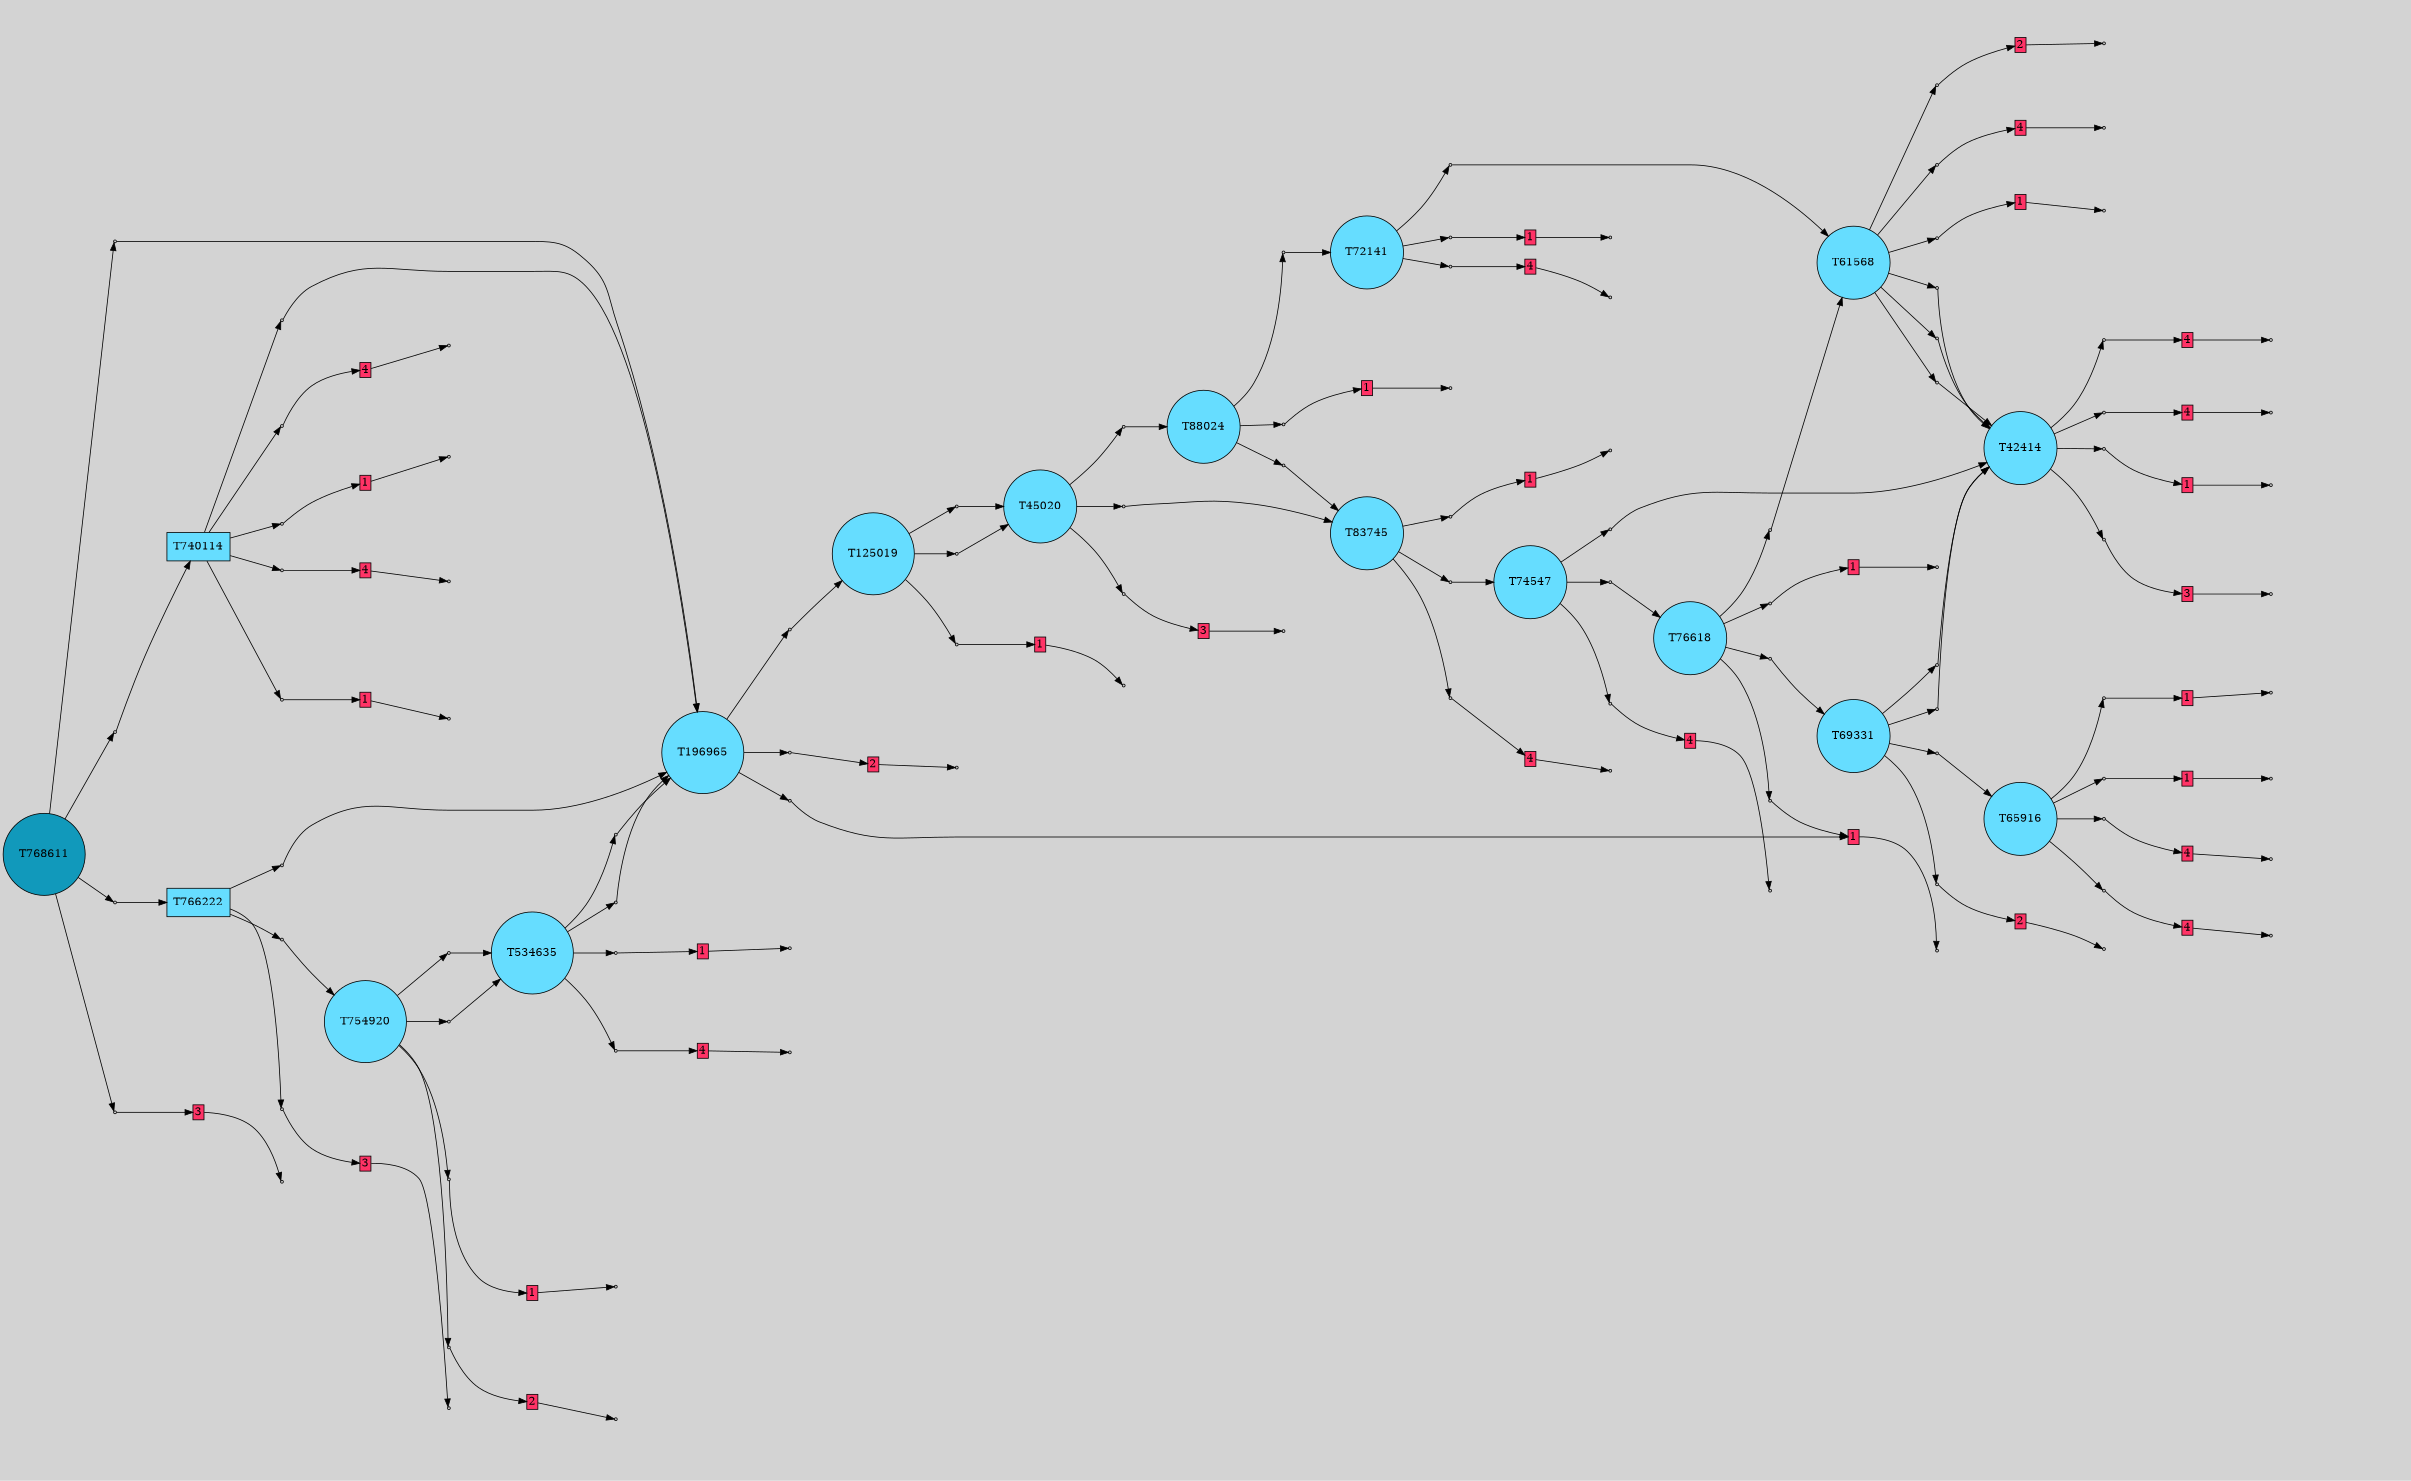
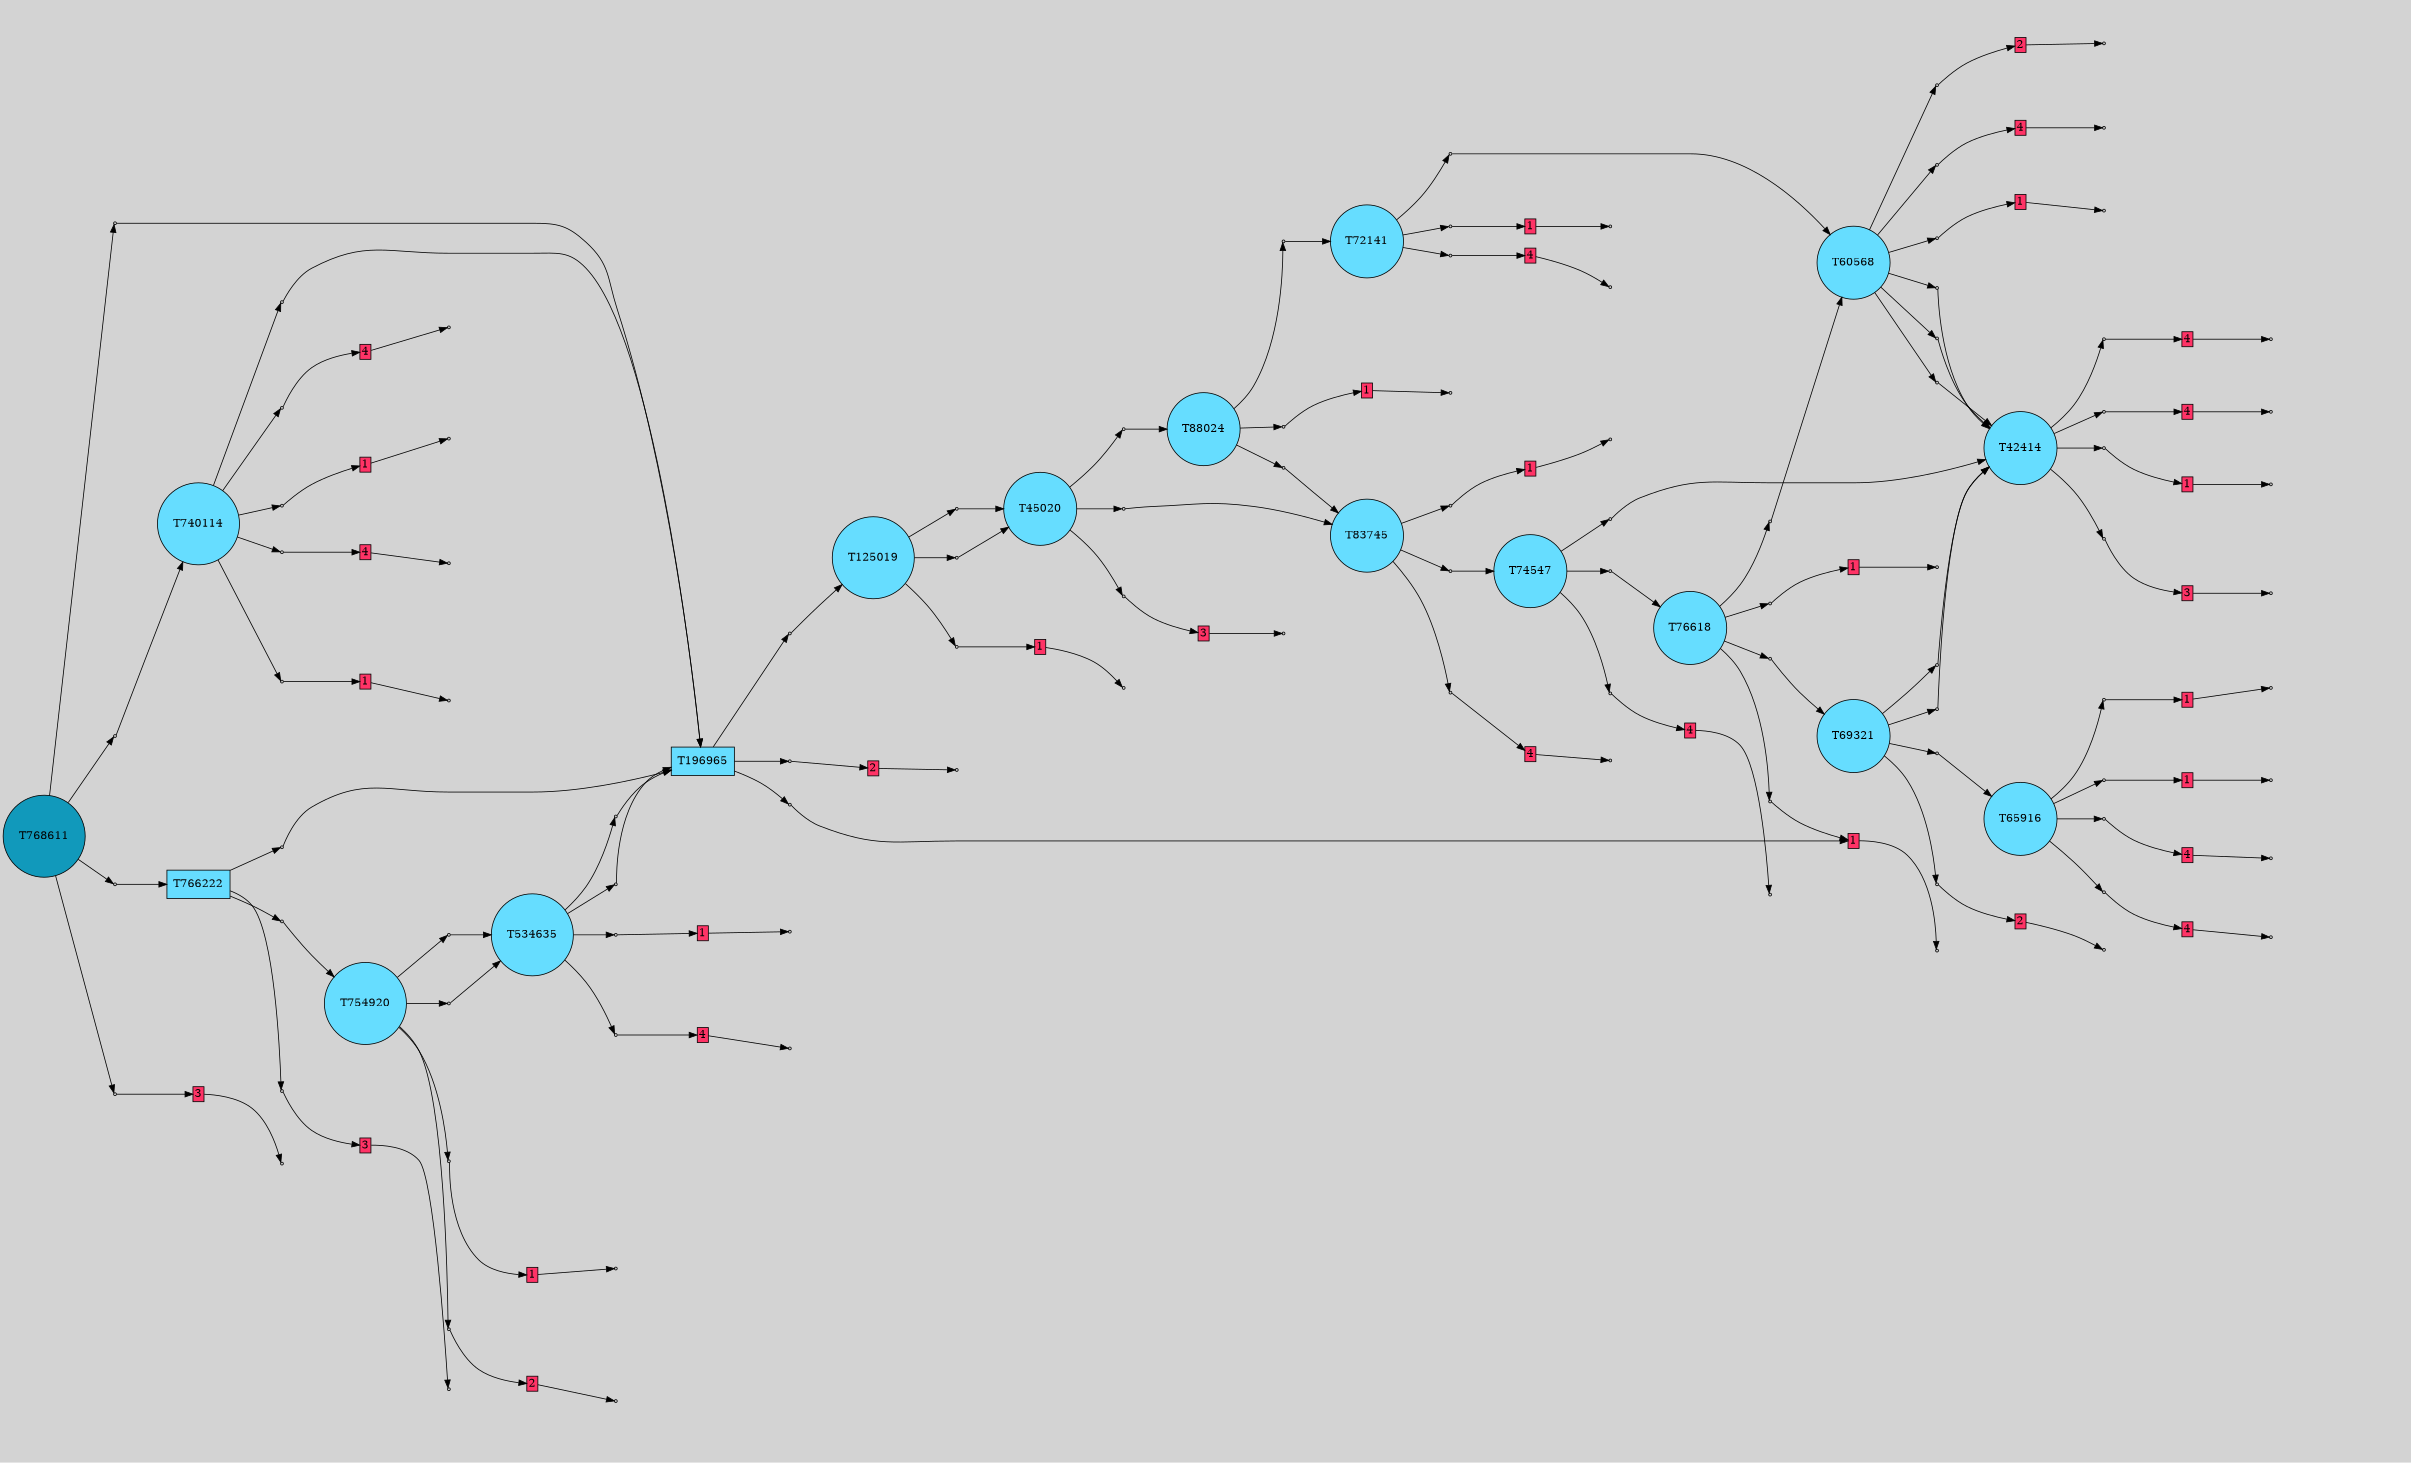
(1854, 263) -> (1854, 263)
(198, 547) -> (198, 524)
(1854, 736) -> (1854, 736)
(703, 753) -> (703, 761)
